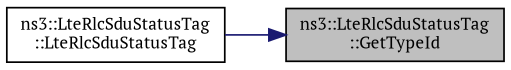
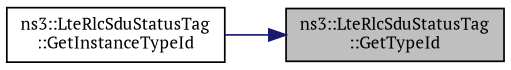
(116, 35) -> (116, 35)
